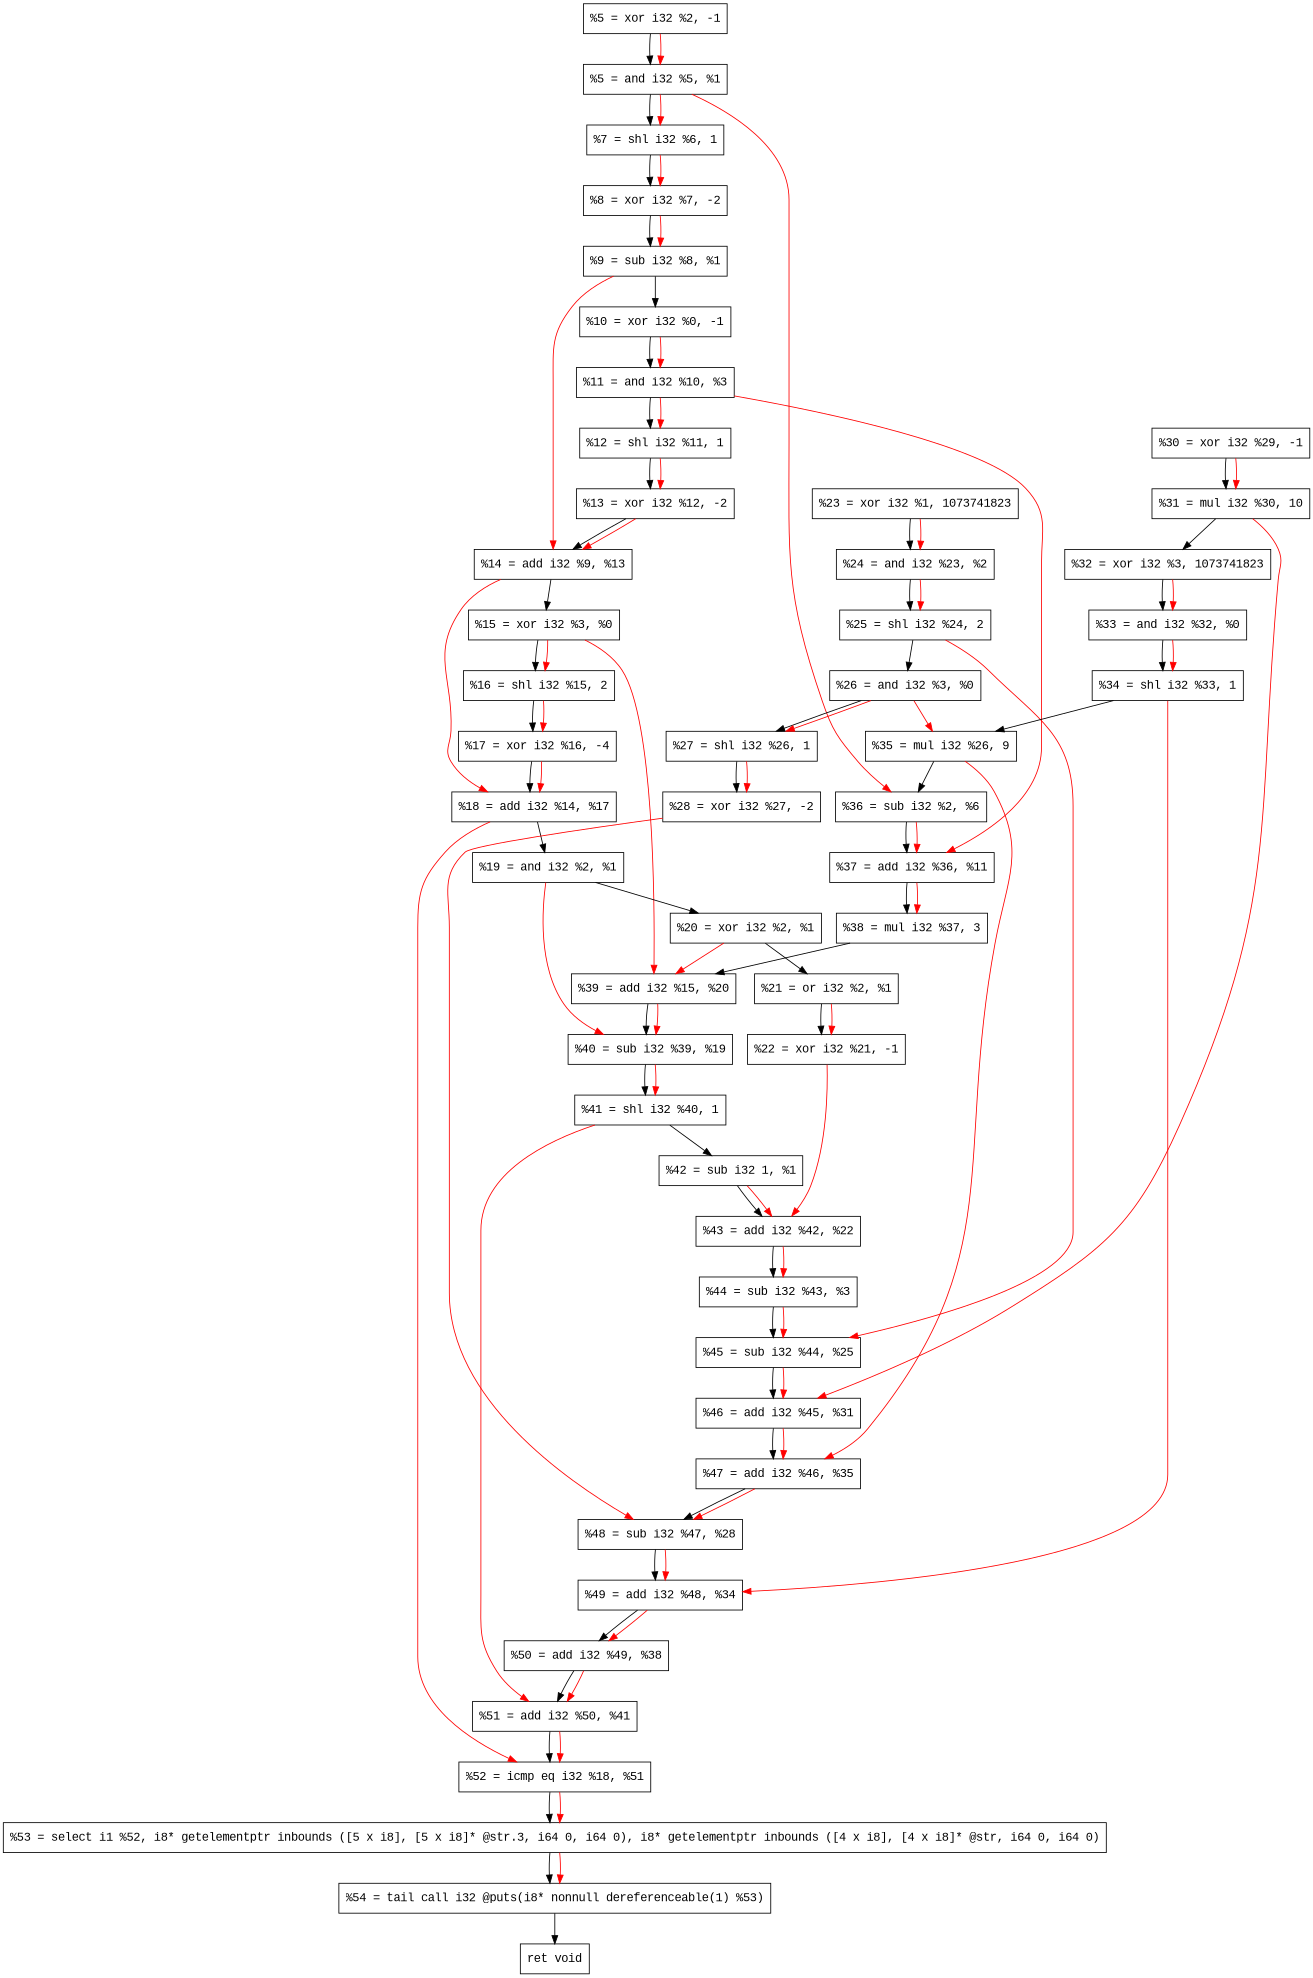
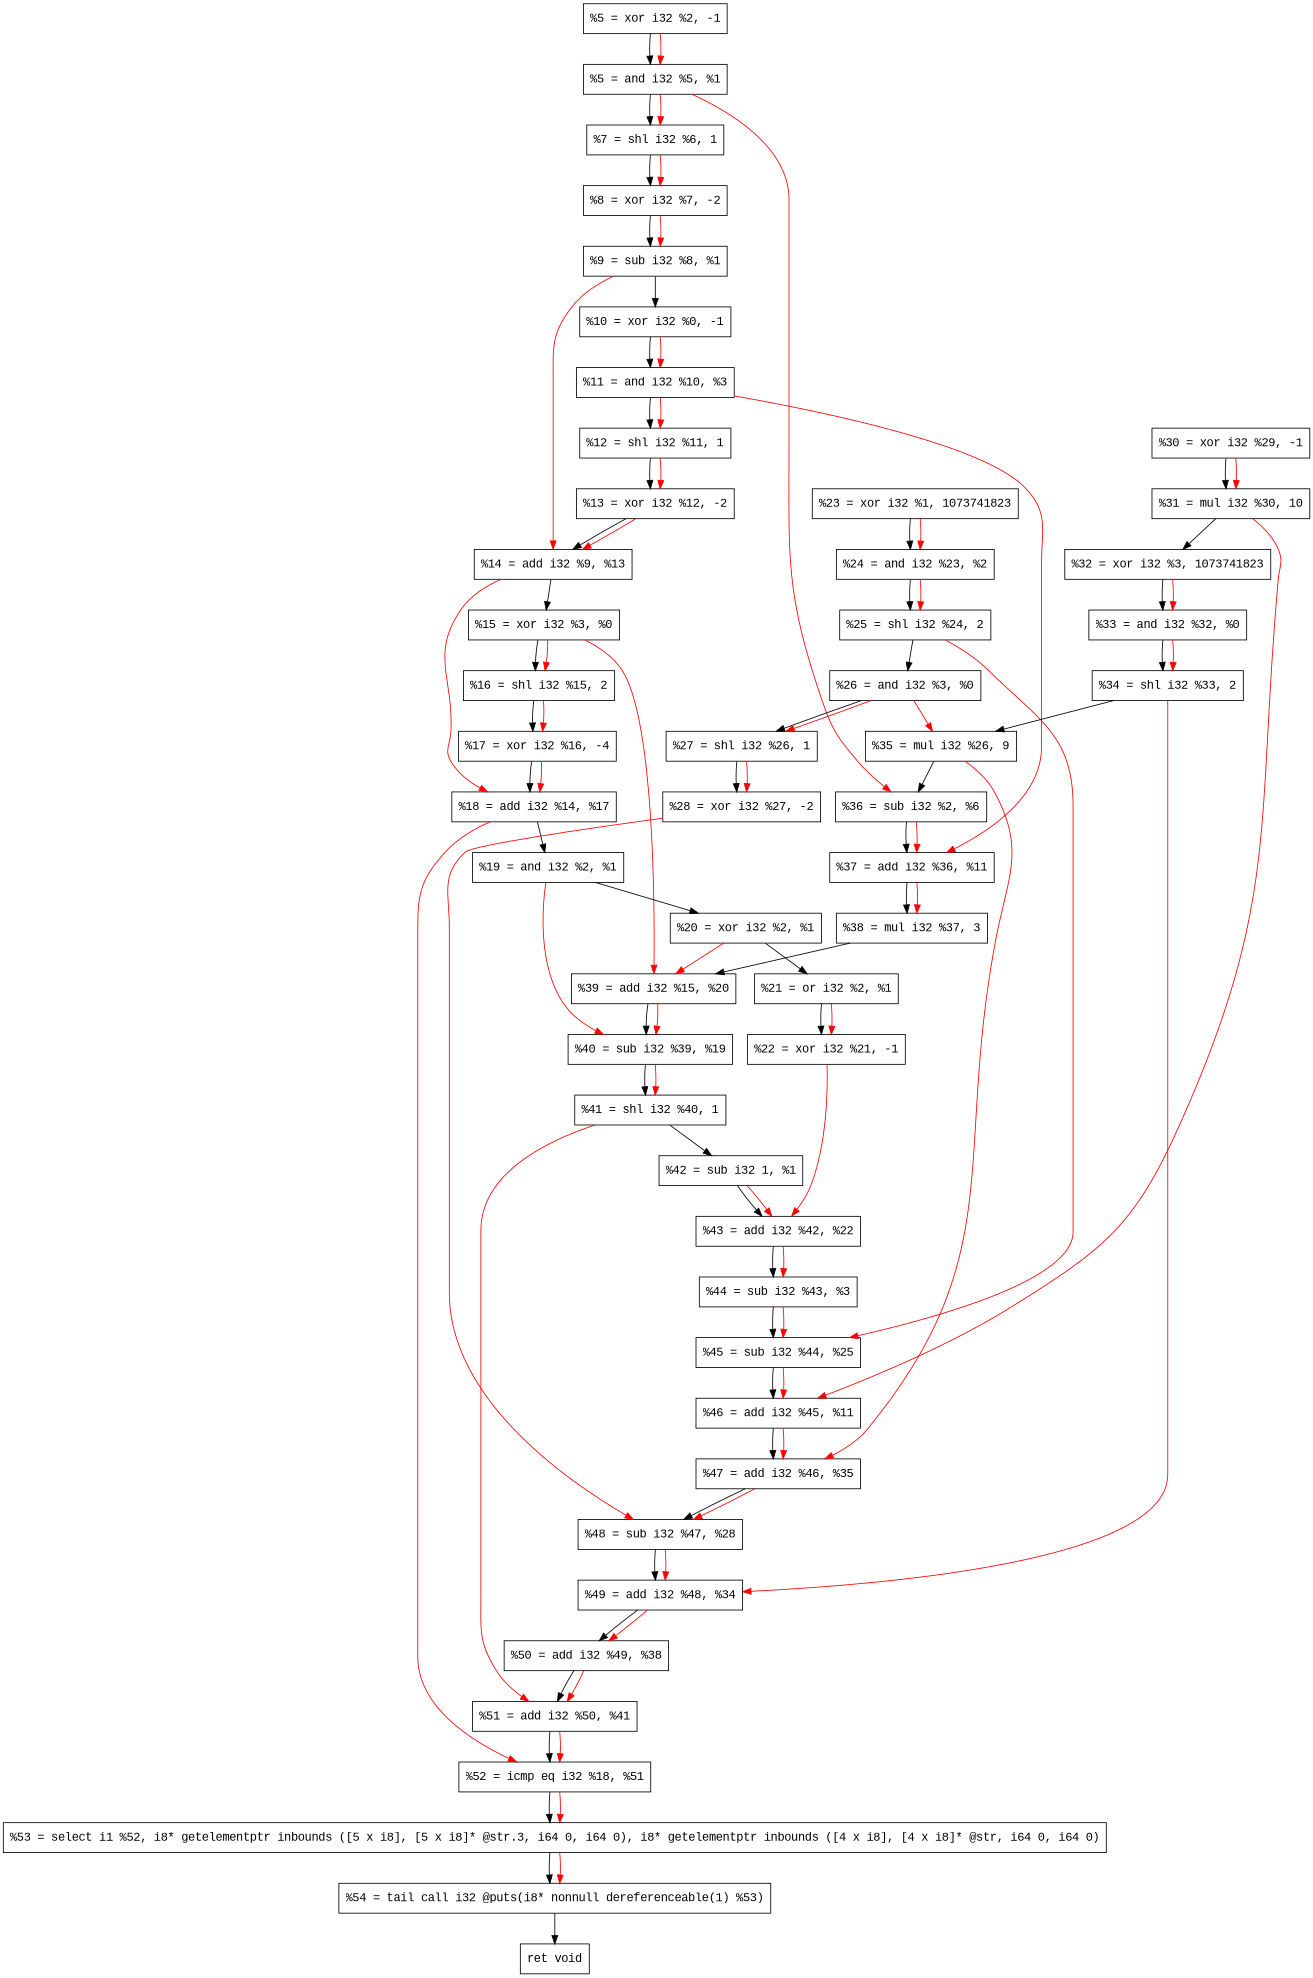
(1168, 686) -> (1168, 686)
(778, 1413) -> (778, 1413)
